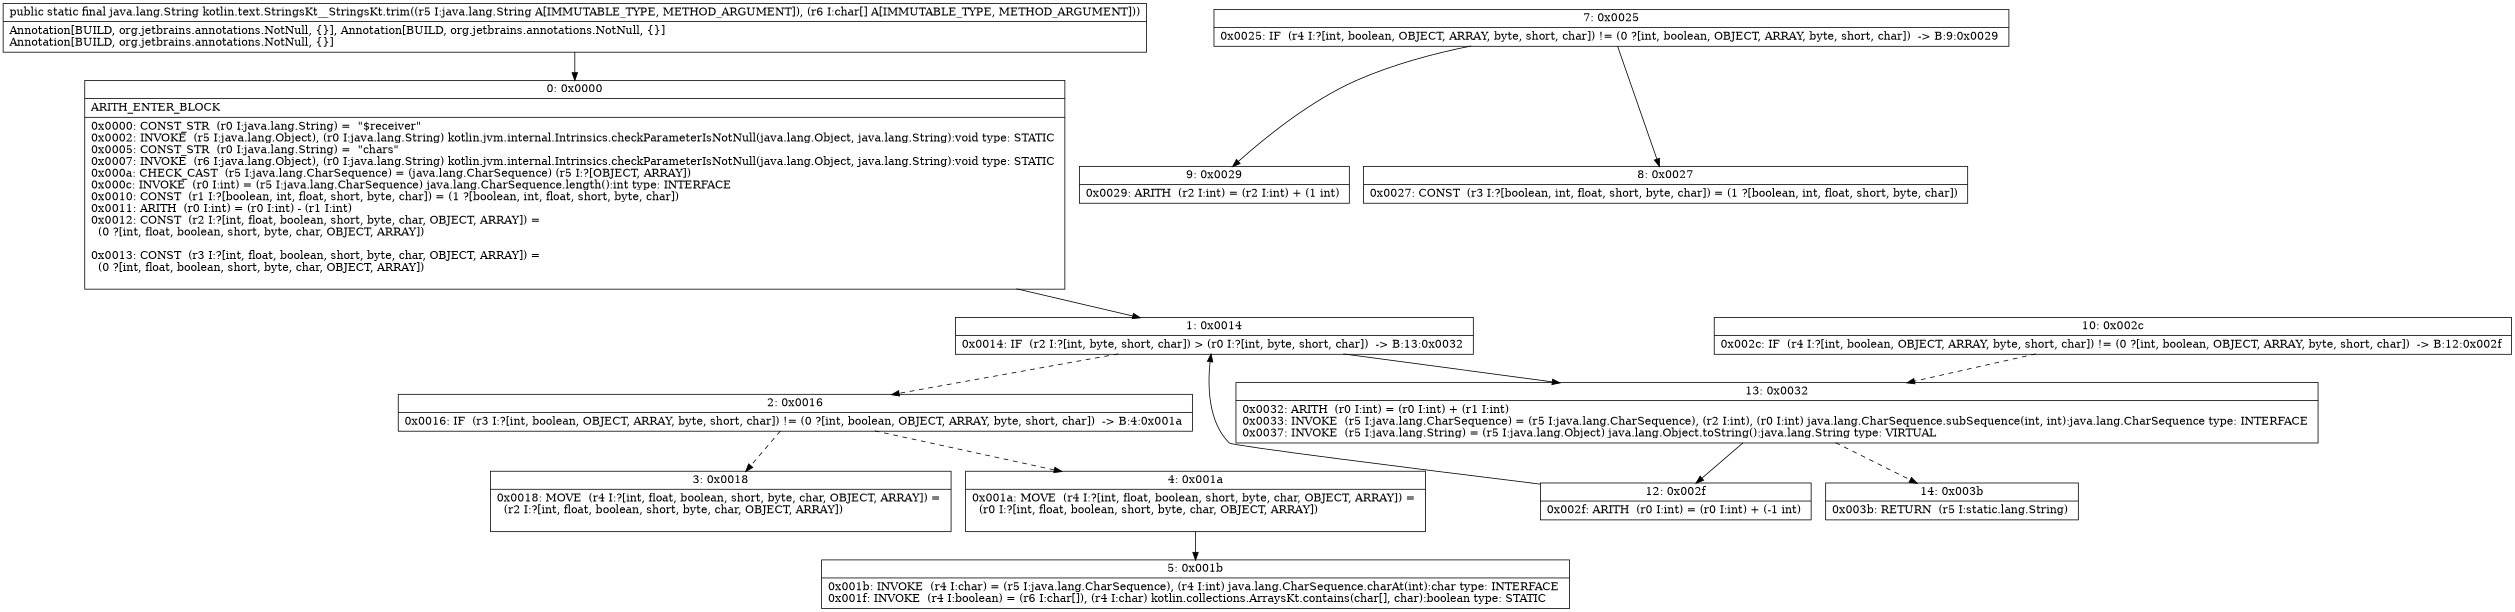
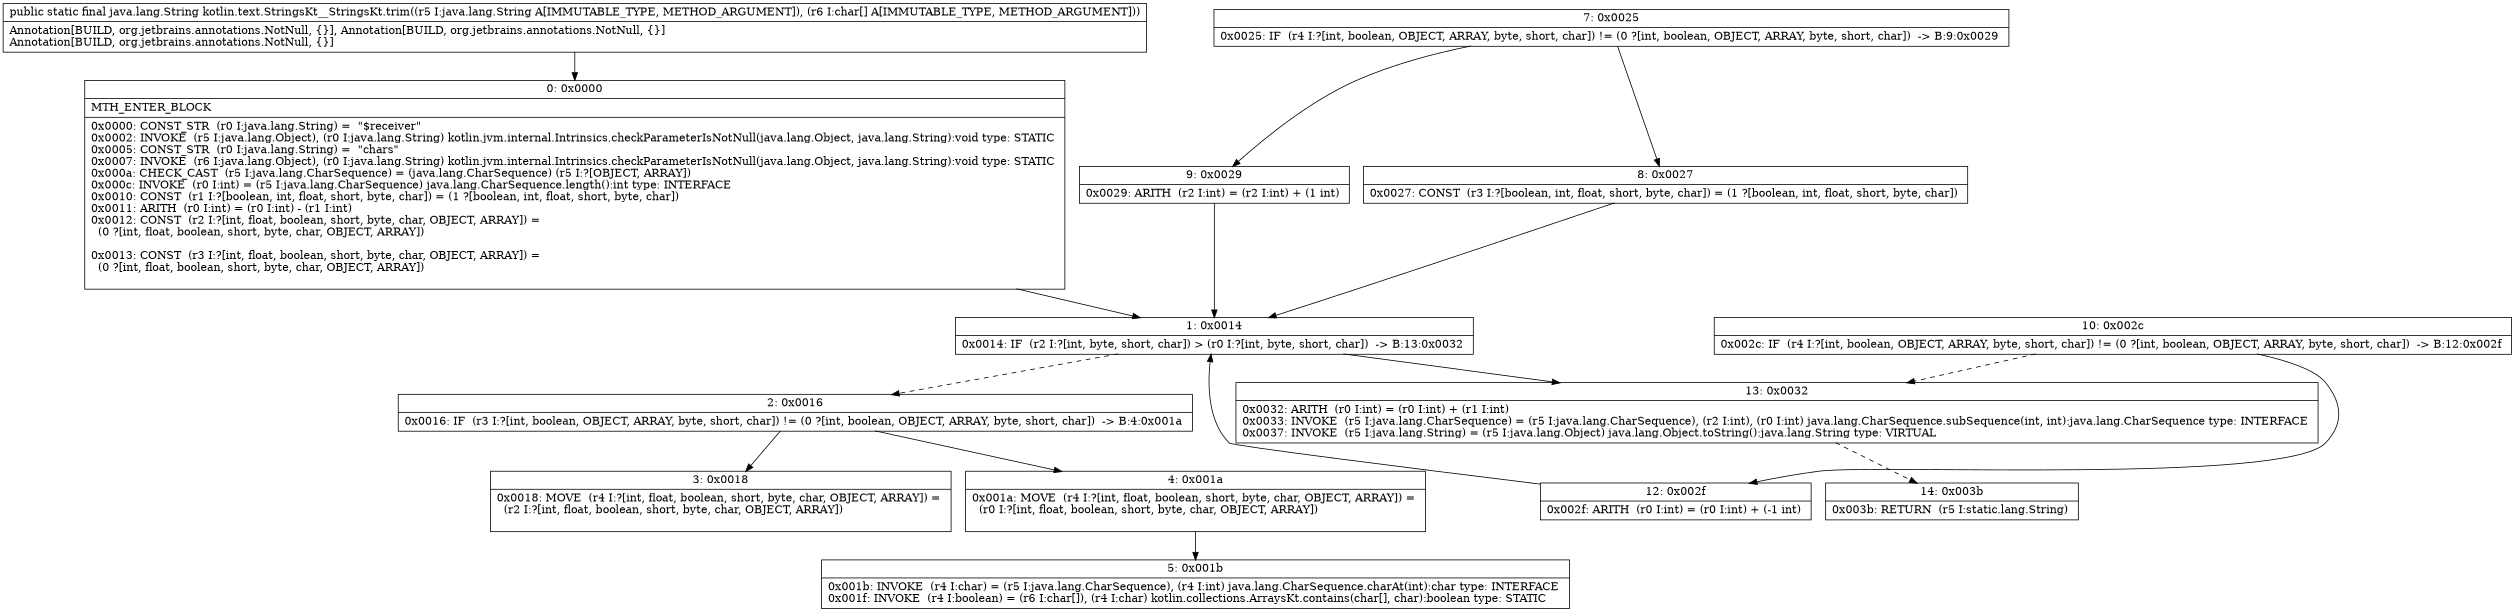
(156, 108) -> (151, 108)
none -> (1214, 256)
none -> (1445, 260)
(766, 448) -> (766, 448)
(965, 450) -> (965, 450)
(1723, 460) -> (2114, 469)
